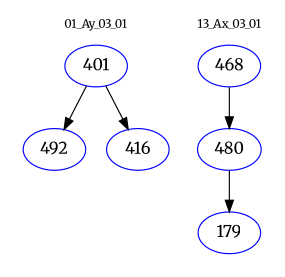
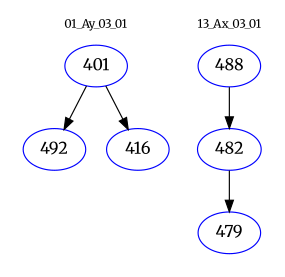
(229, 66) -> (229, 66)
(229, 149) -> (229, 149)
(229, 233) -> (229, 233)
